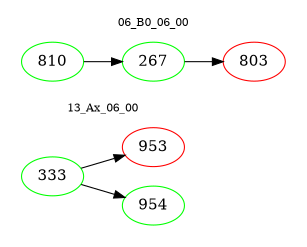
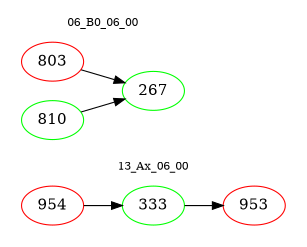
(198, 62) -> (98, 75)
(98, 189) -> (98, 206)
(153, 206) -> (53, 206)
